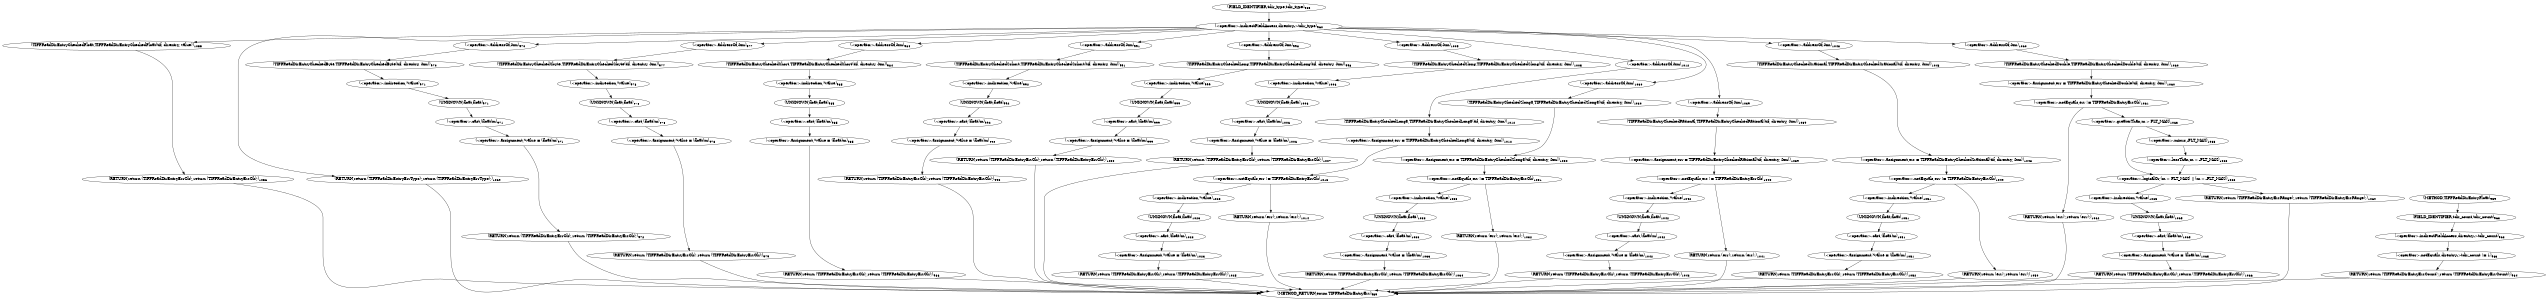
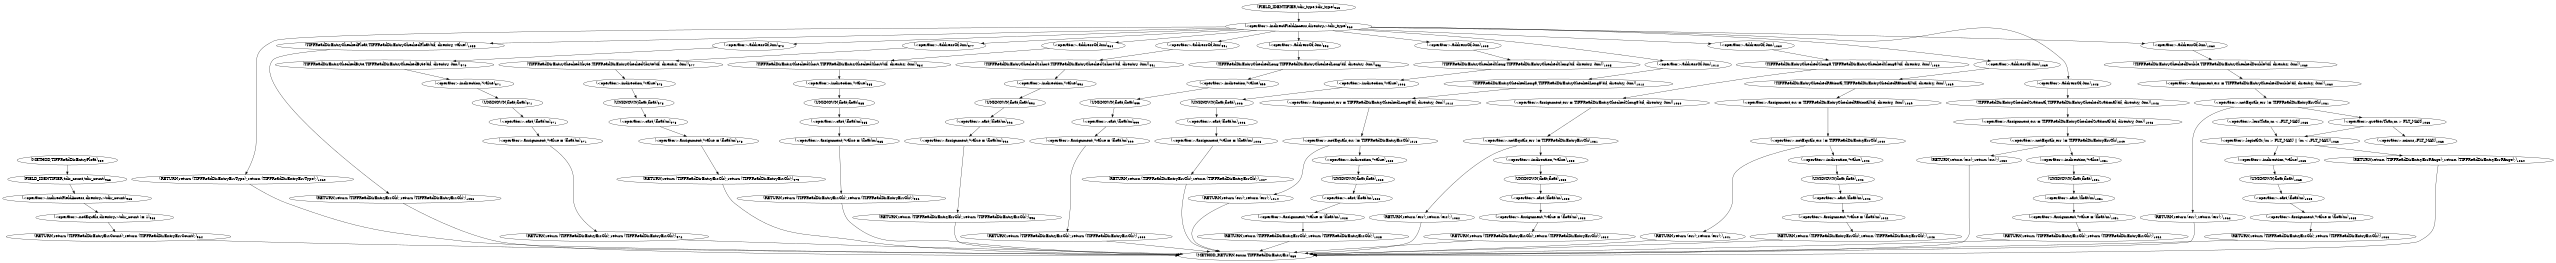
(2184, 149) -> none
